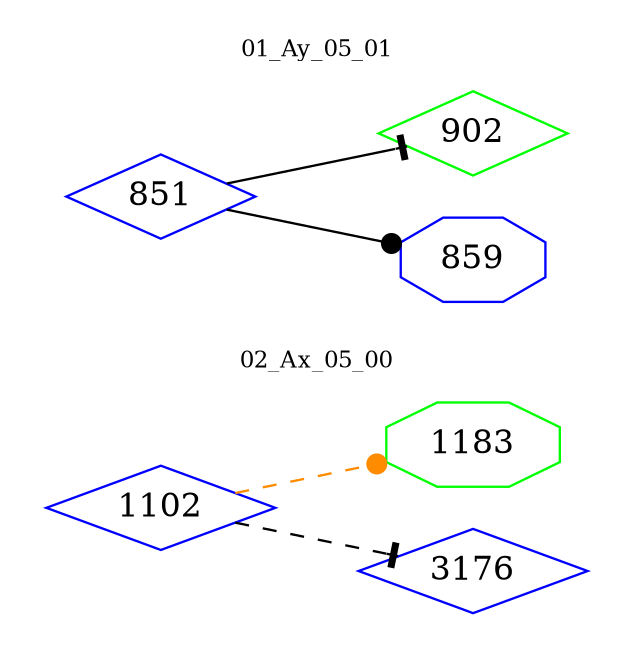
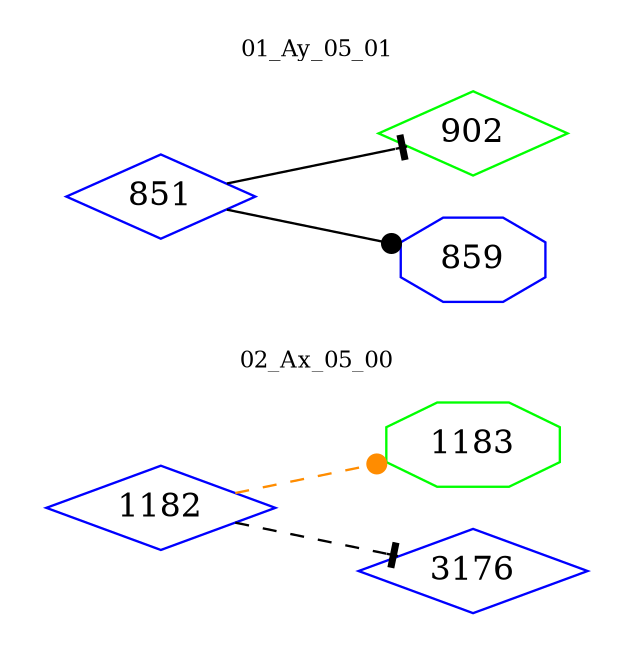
(161, 508) -> (161, 508)
